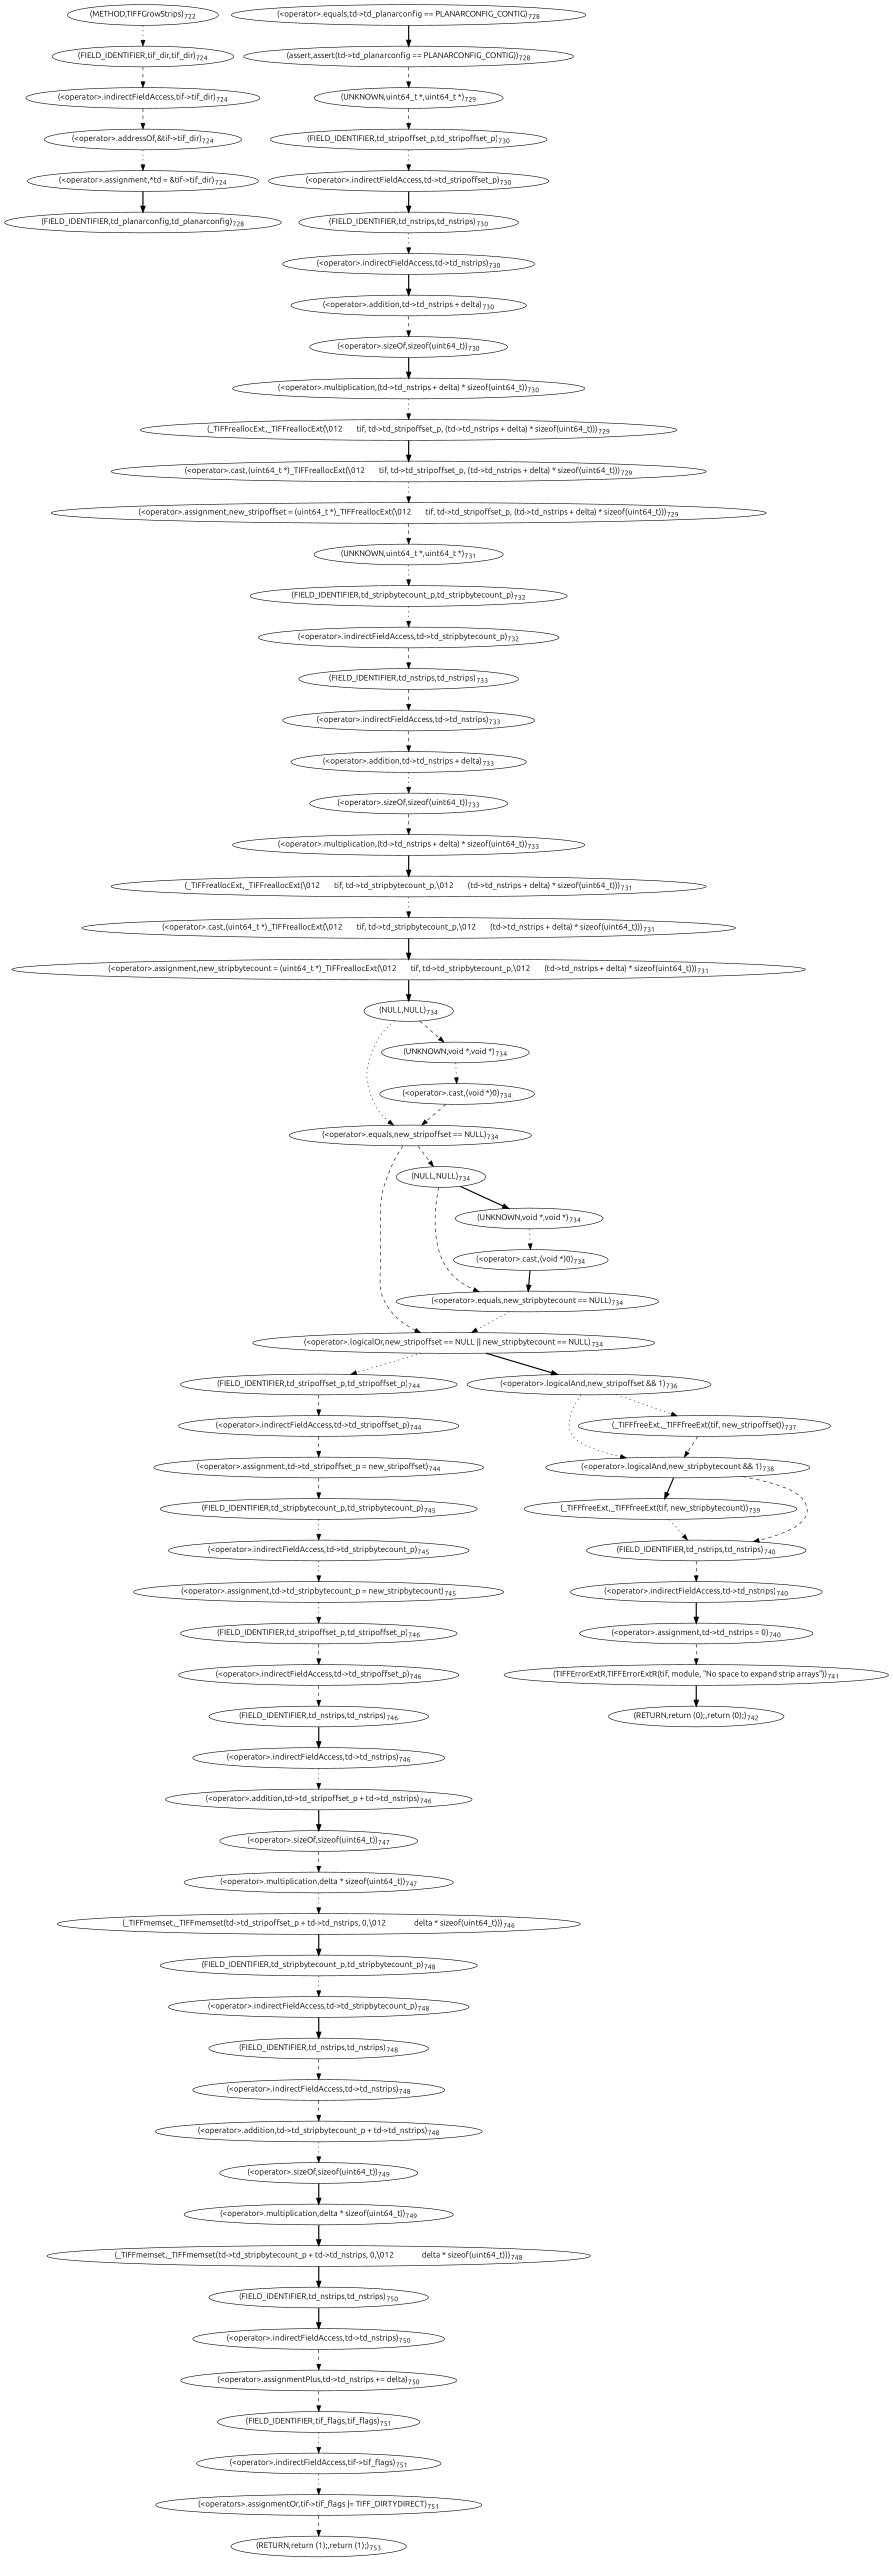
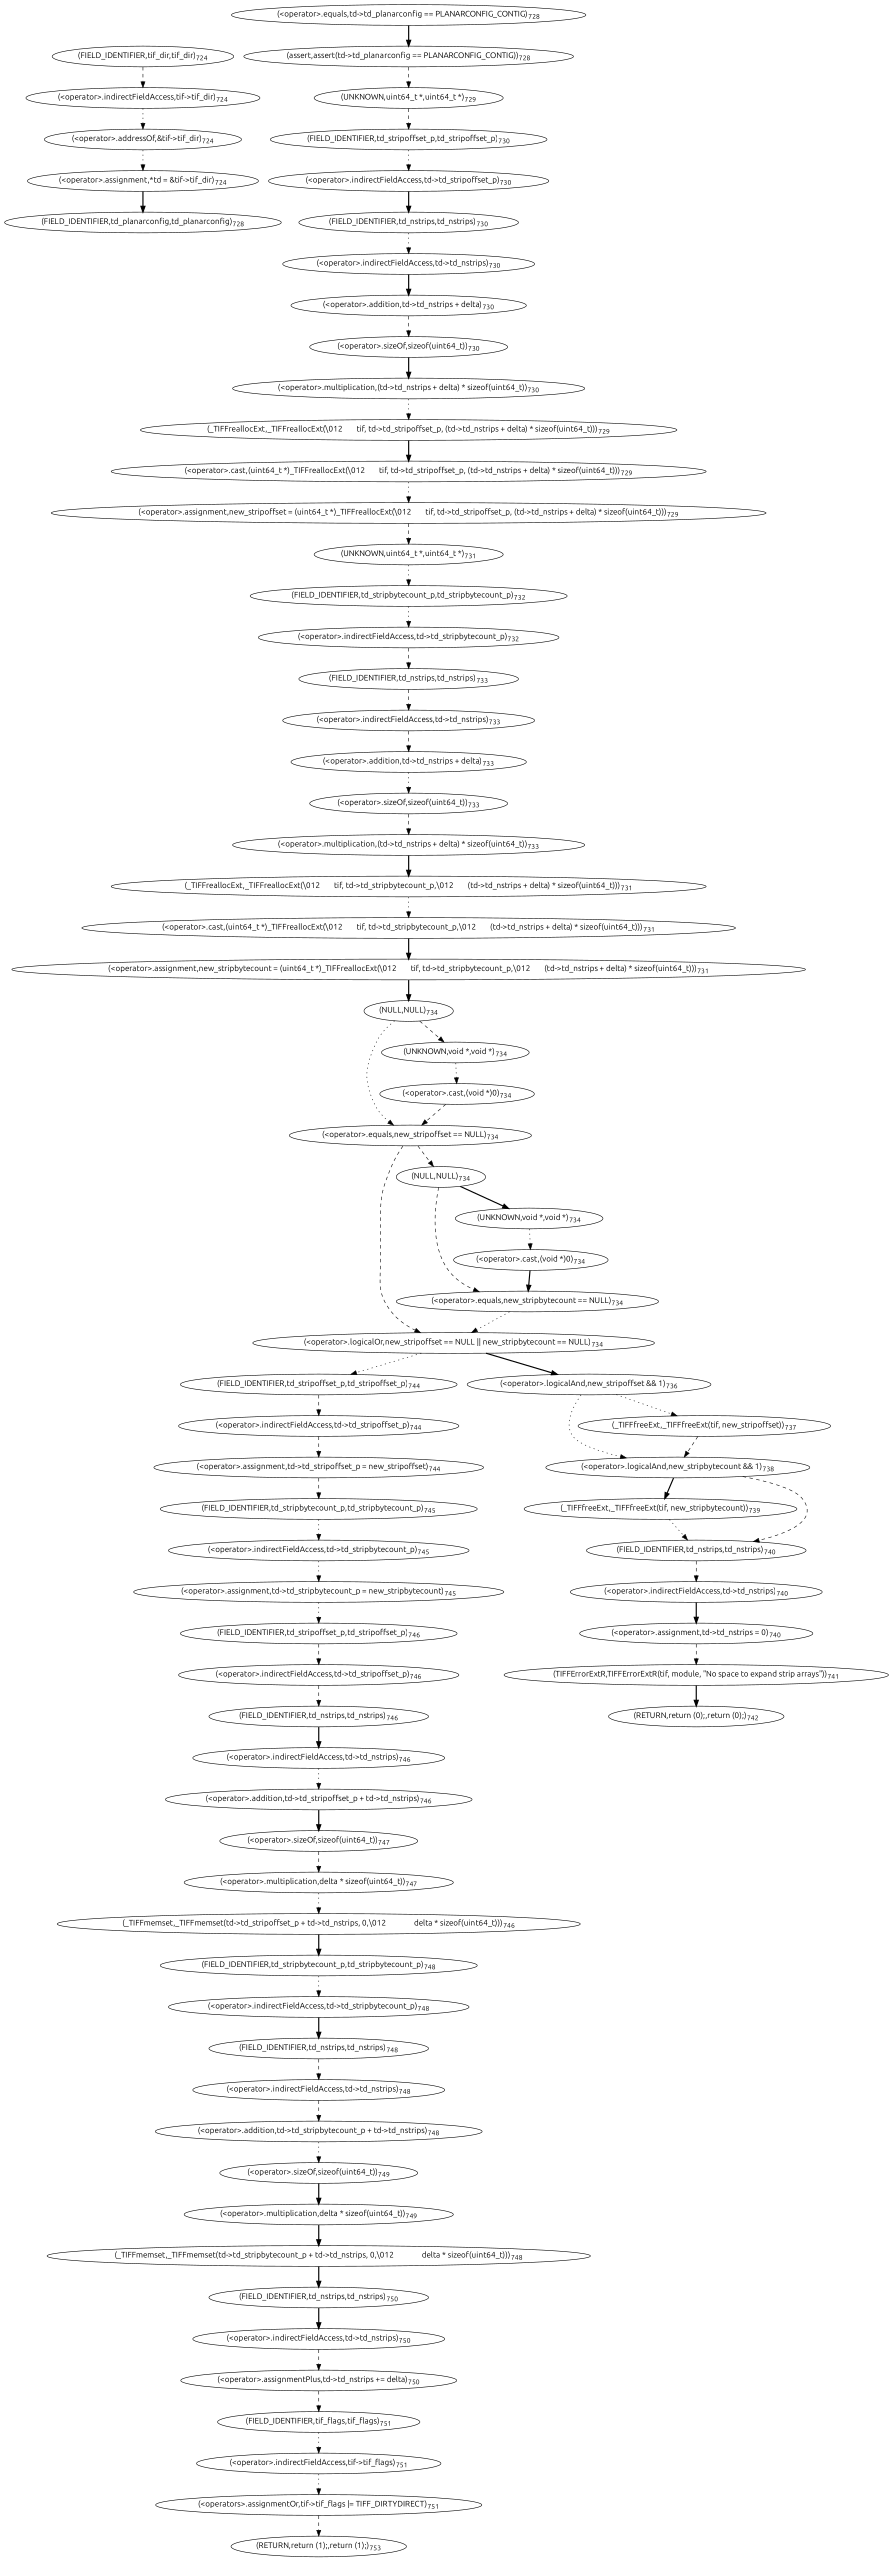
(143, 15) -> none
(143, 116) -> (143, 116)
